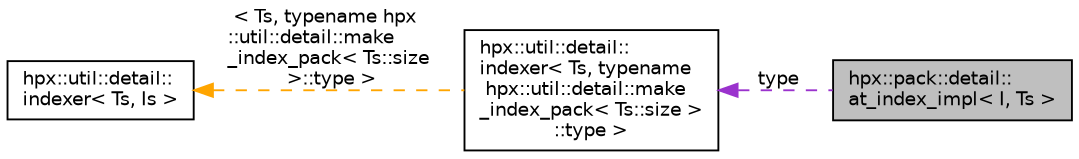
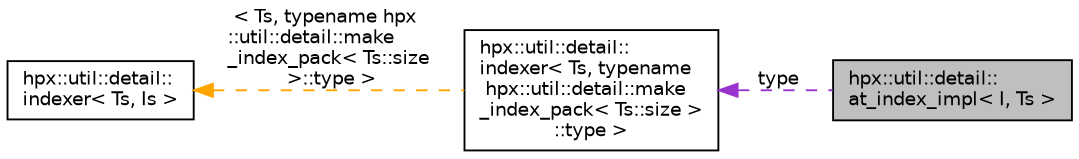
(953, 90) -> (953, 90)
